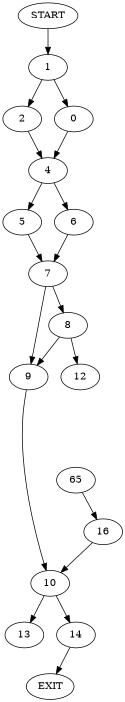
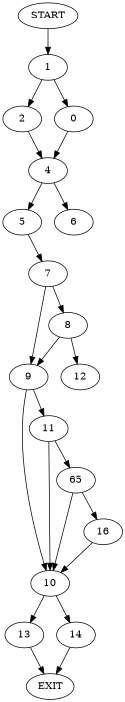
(63, 245) -> none
none -> (49, 429)
none -> (64, 528)
none -> (36, 657)
